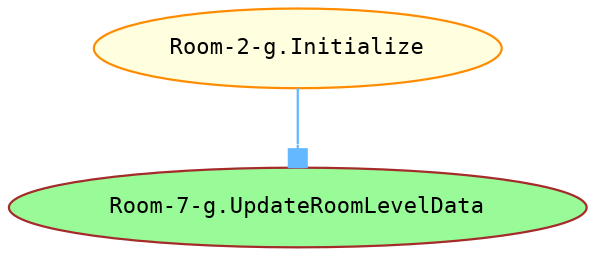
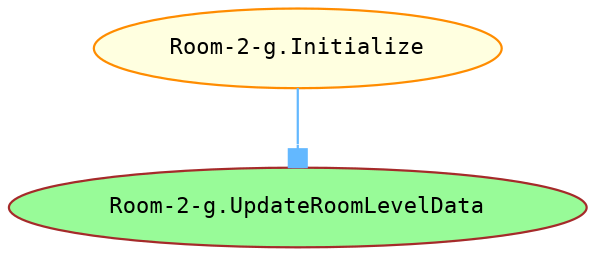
(298, 208) -> (298, 208)
